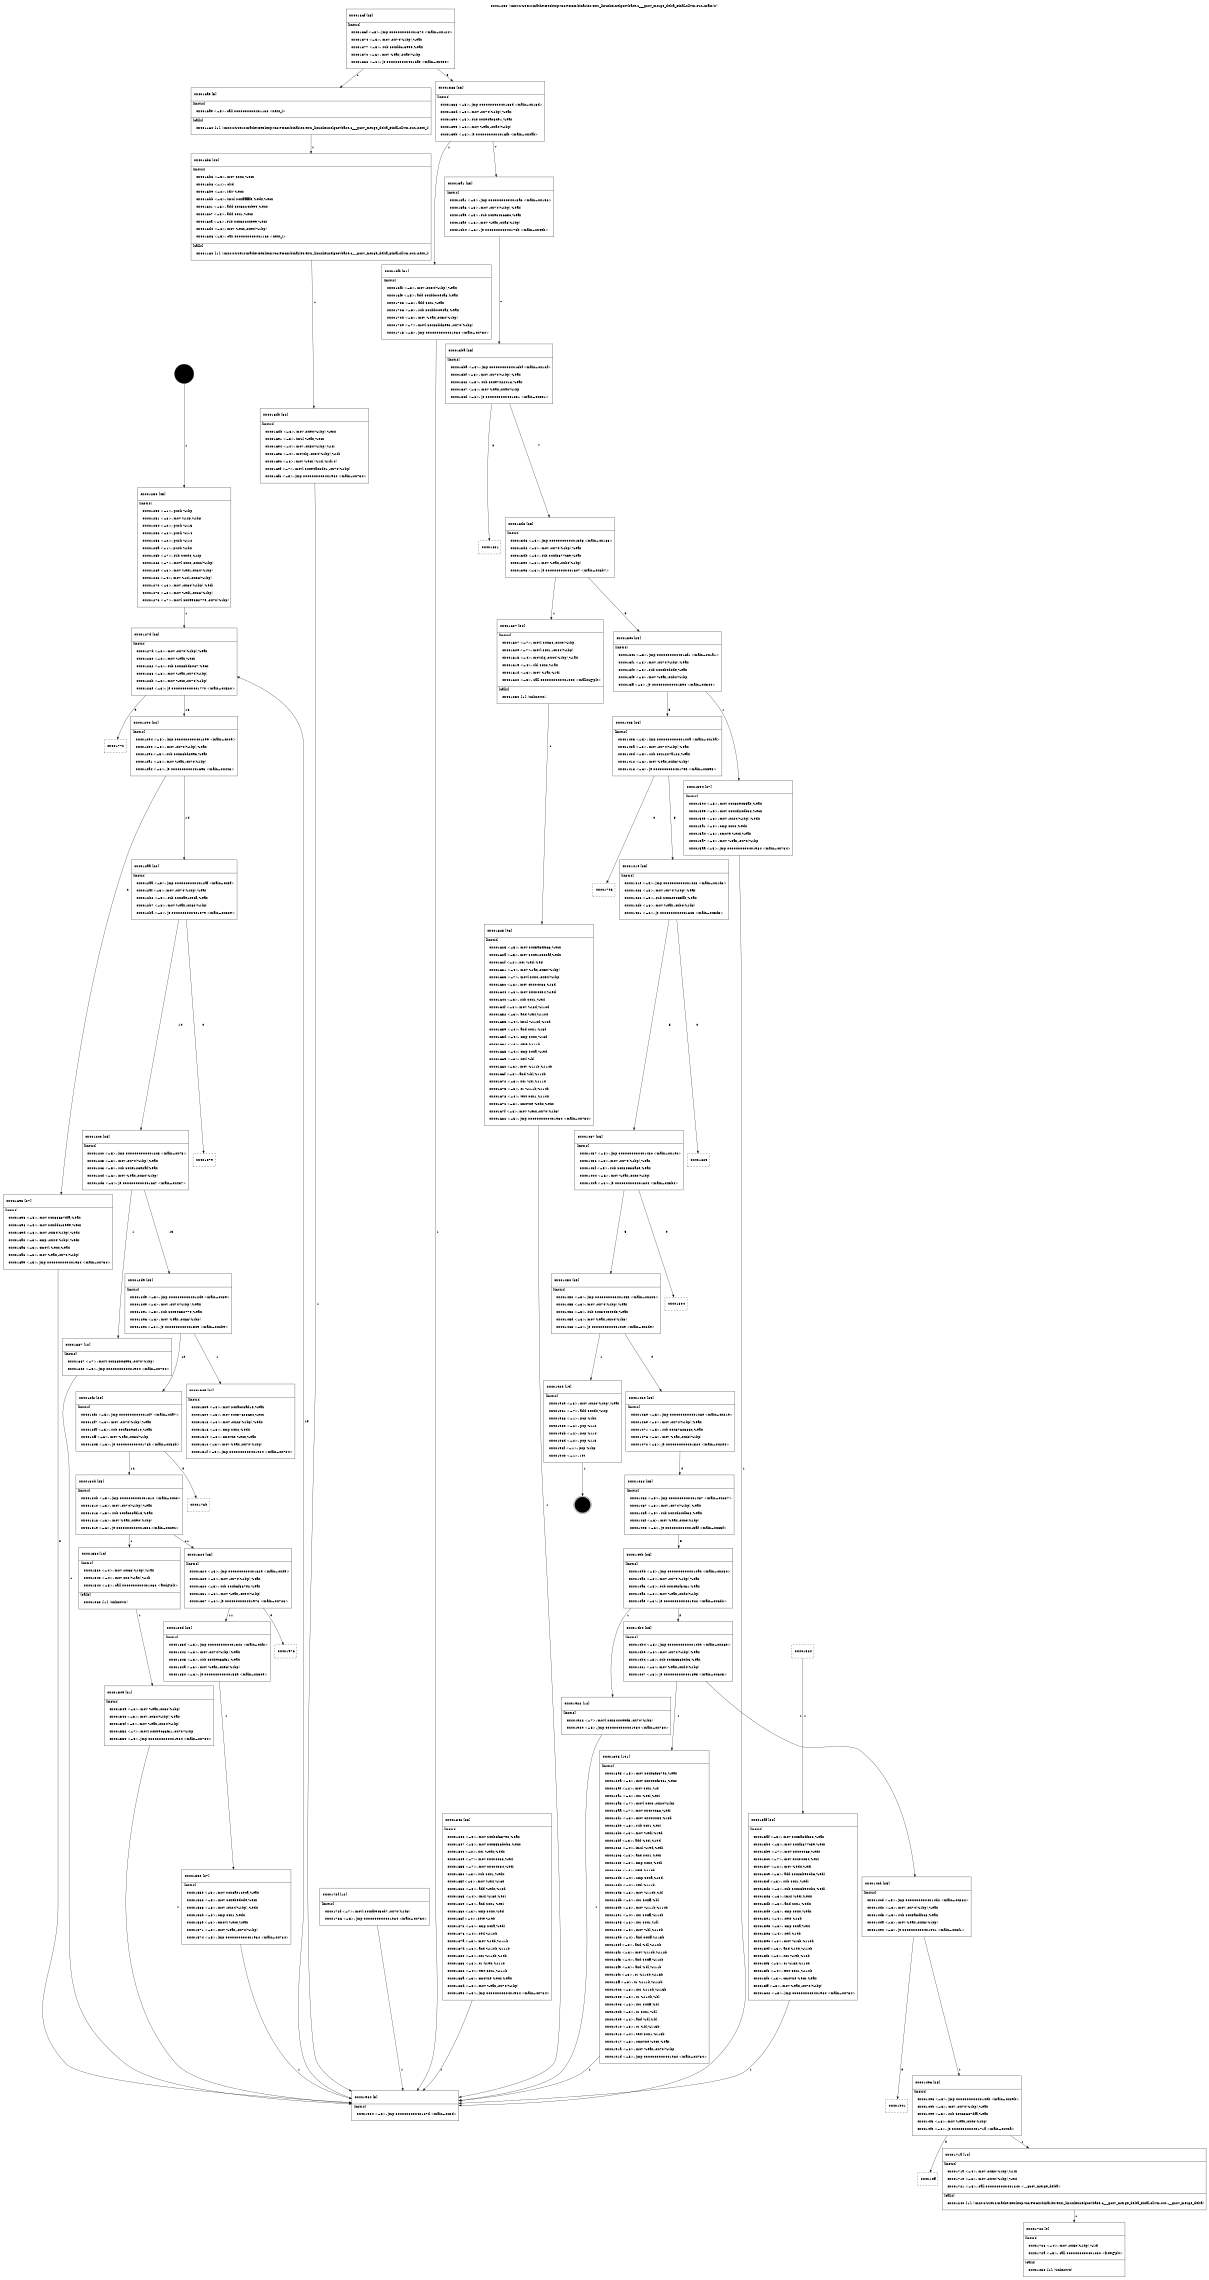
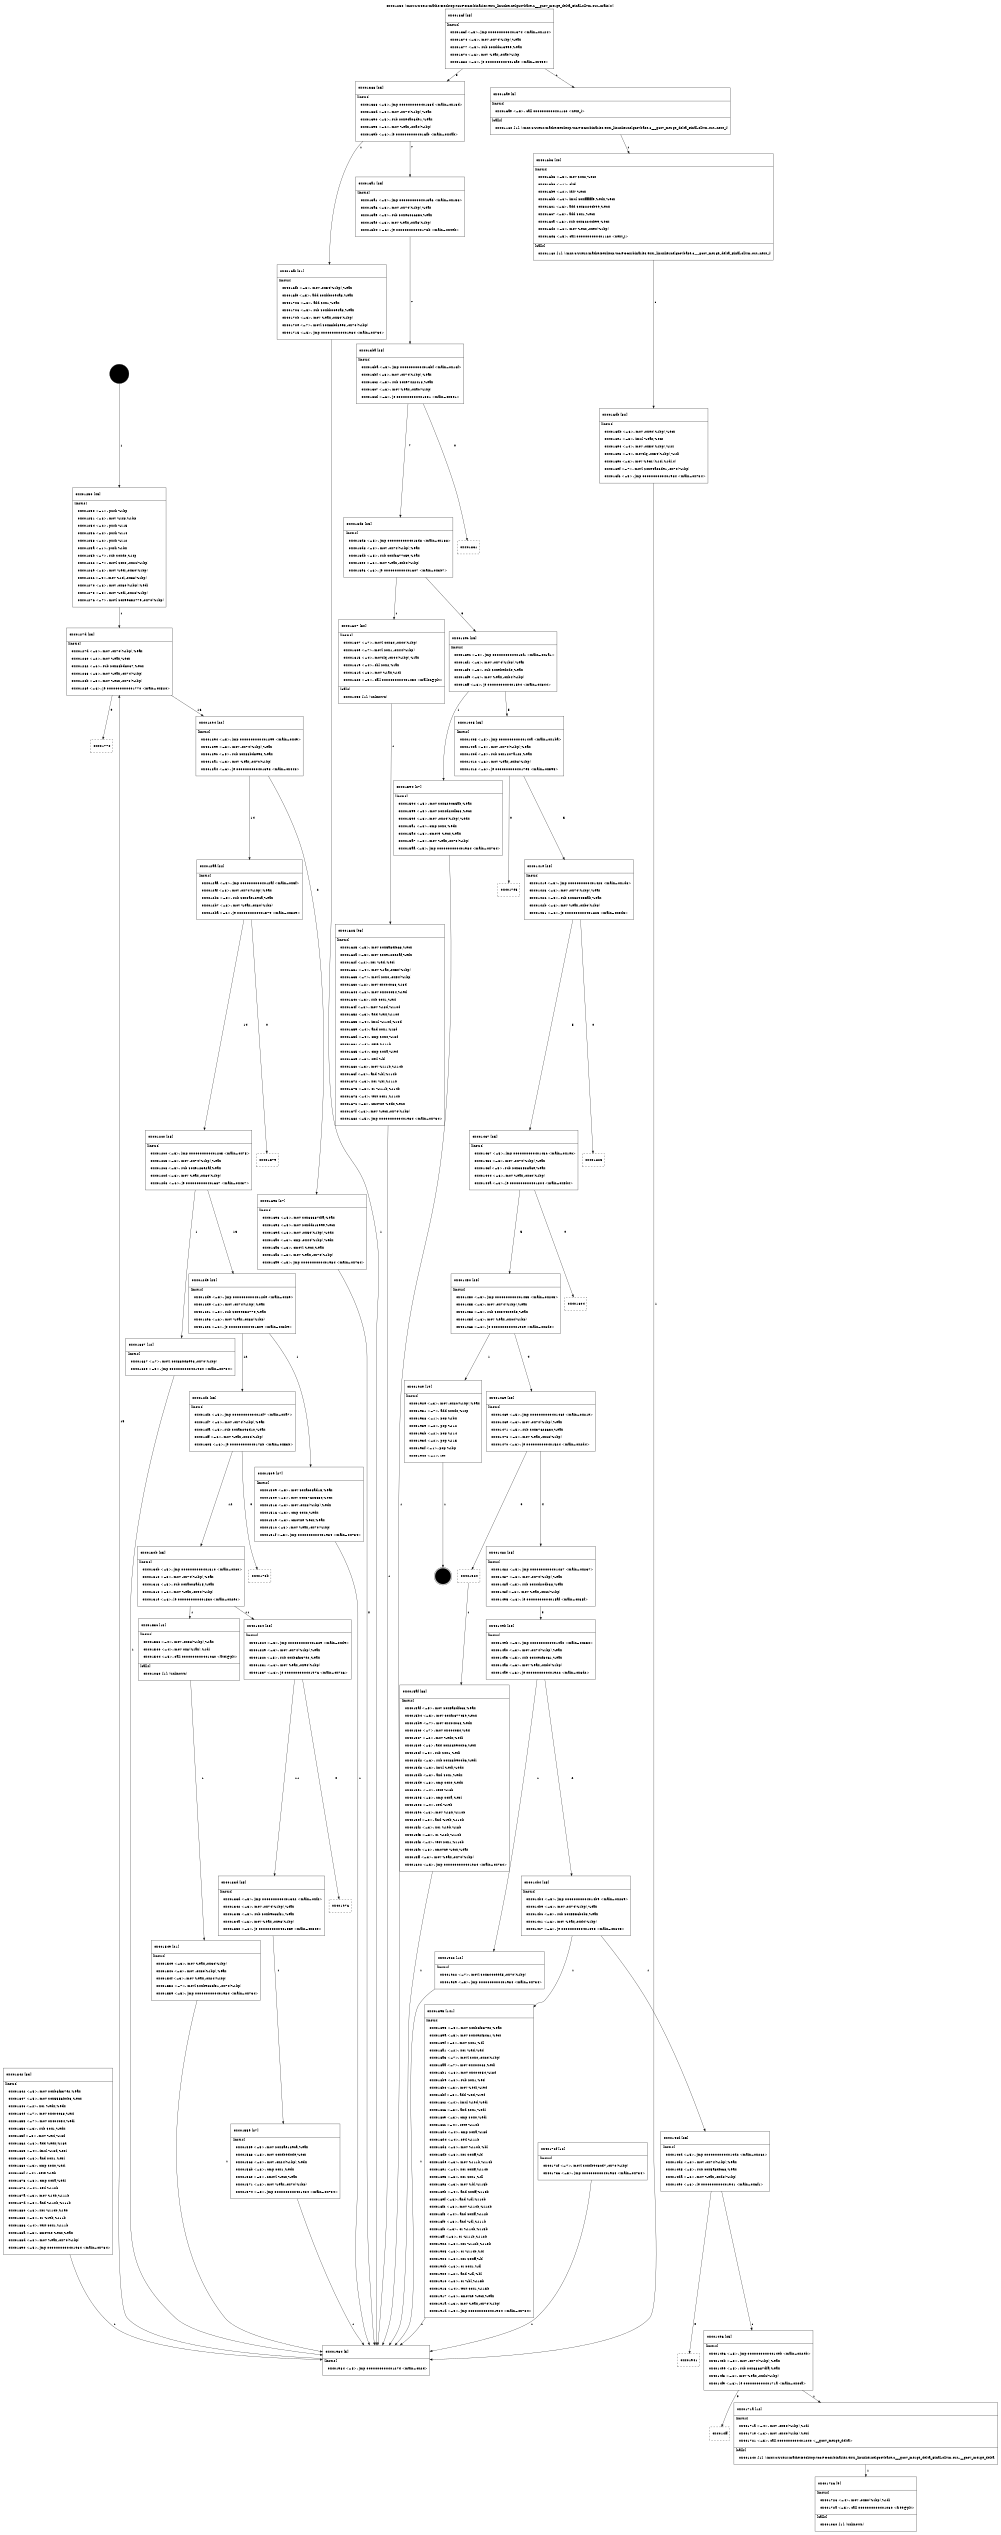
none -> (500, 1509)
none -> (358, 1941)
